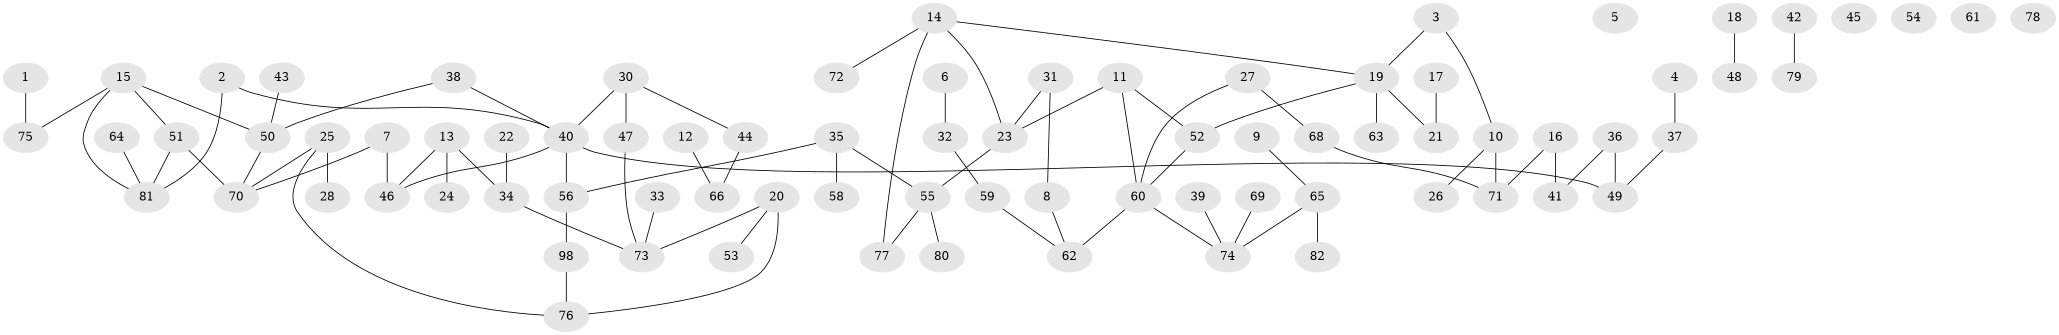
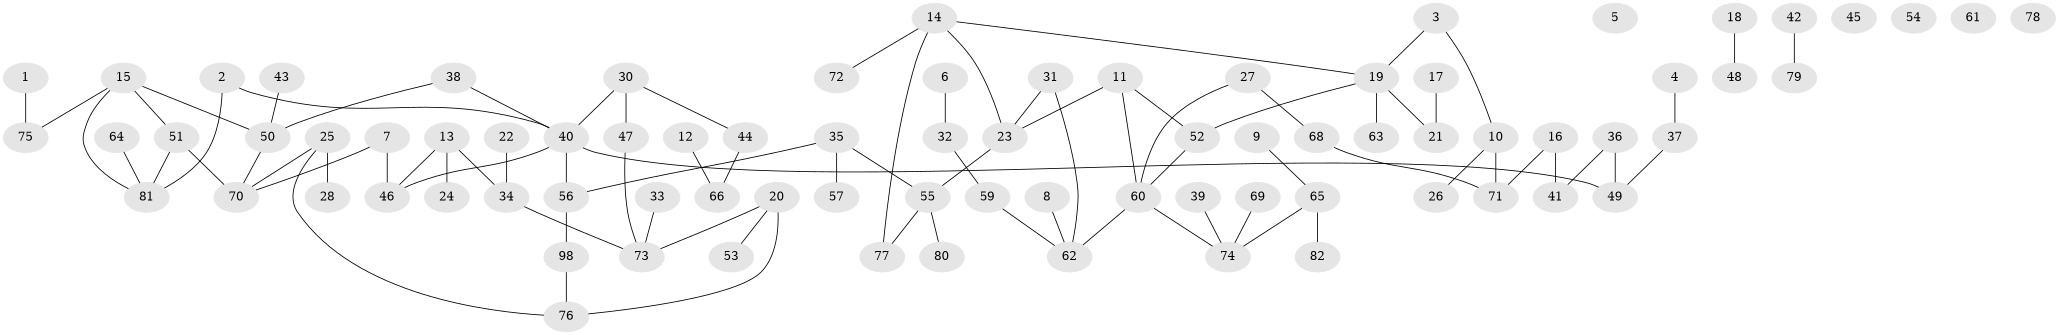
(1049, 138) -> (1074, 163)
(837, 197) -> (837, 197)
